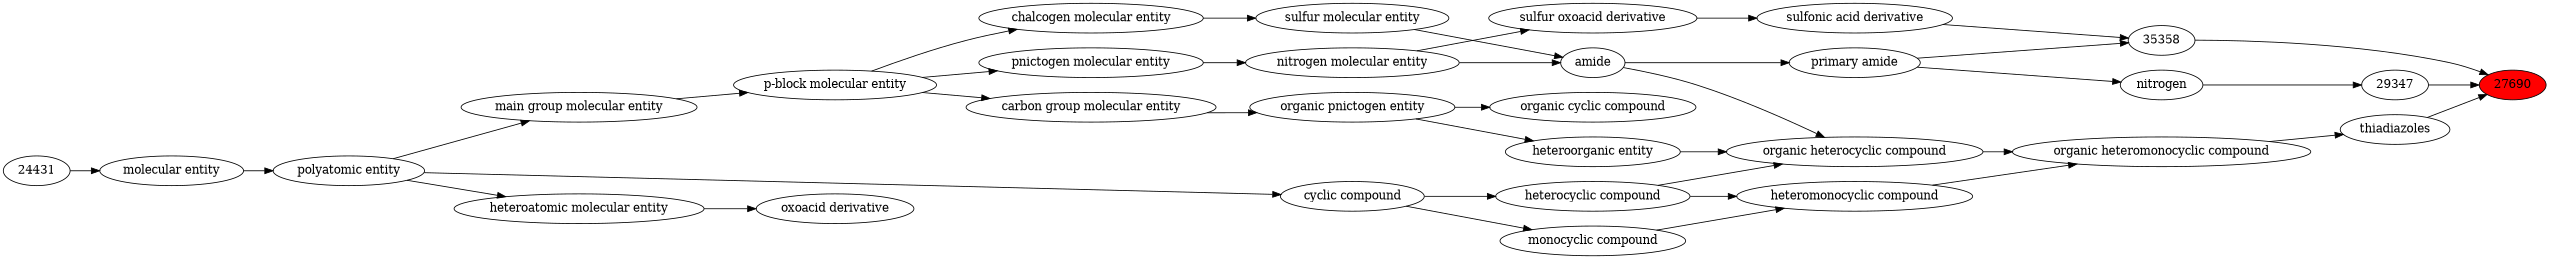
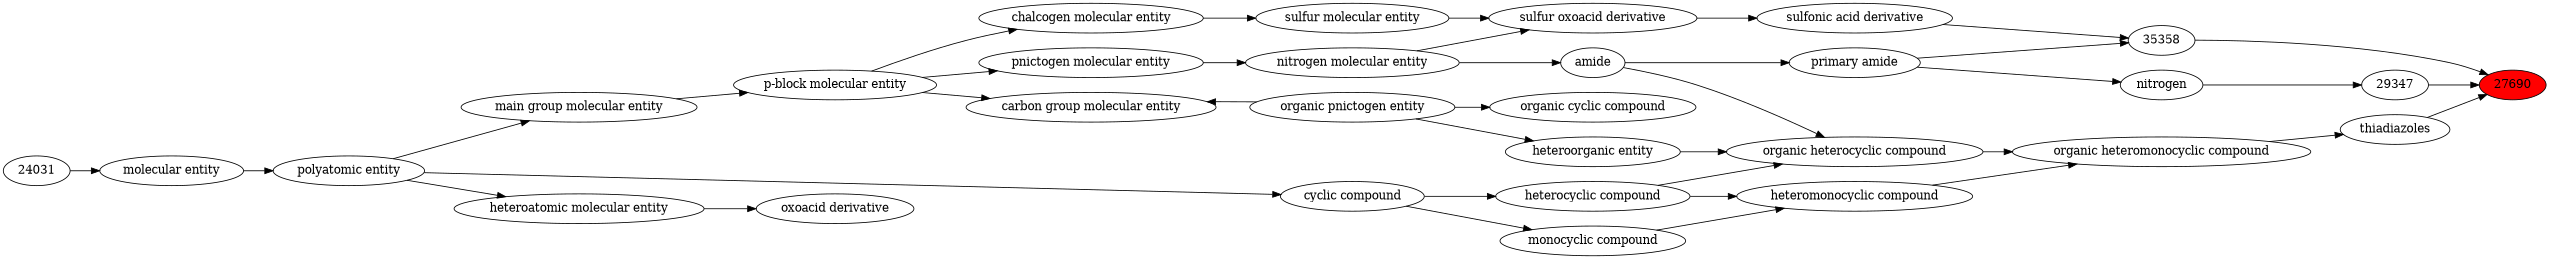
(1488, 43) -> (1465, 18)
(1228, 113) -> (1236, 102)
(37, 171) -> (37, 171)
